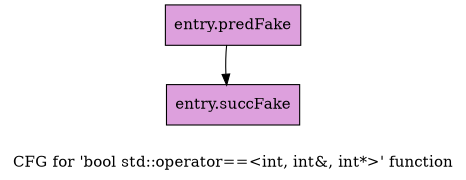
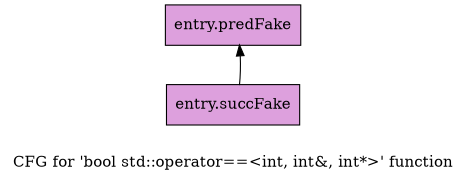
(226, 60) -> (240, 71)
